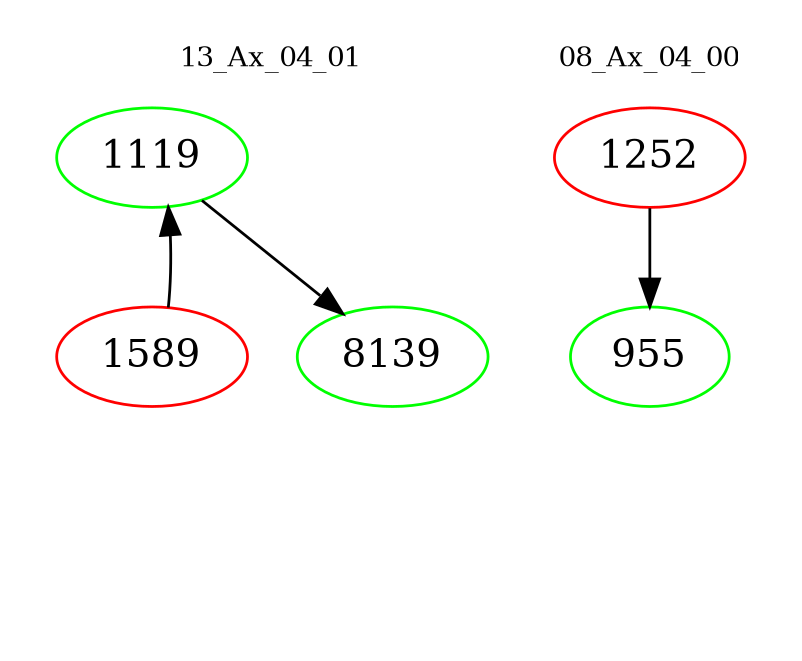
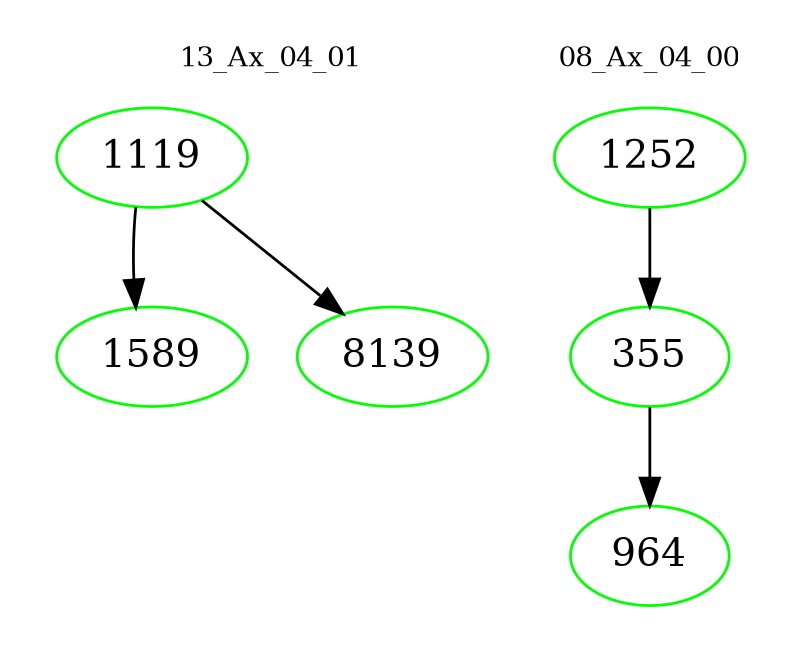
(650, 158) -> (650, 158)
(171, 272) -> (134, 243)
(152, 357) -> (152, 357)
(650, 357) -> (650, 357)
none -> (650, 556)
